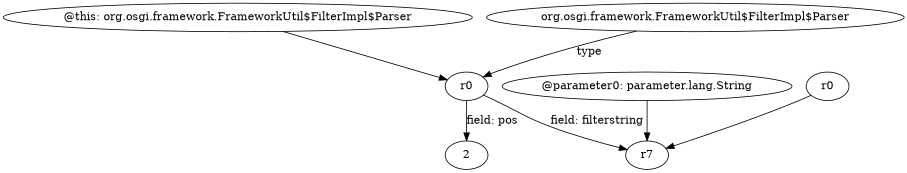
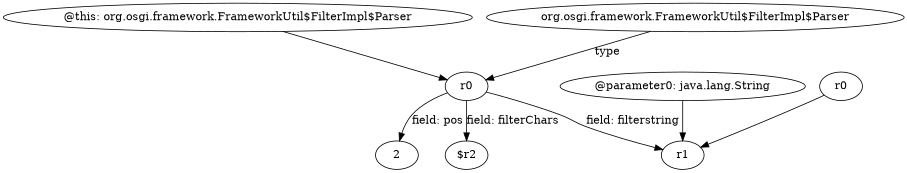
(647, 86) -> (683, 86)
none -> (467, 155)
(647, 155) -> (683, 155)
